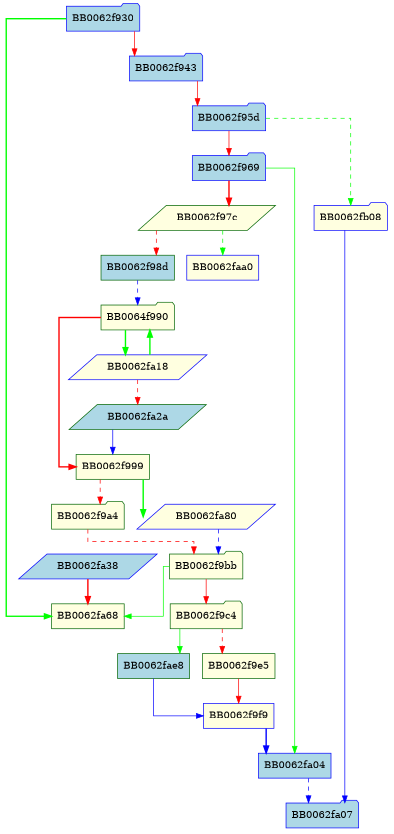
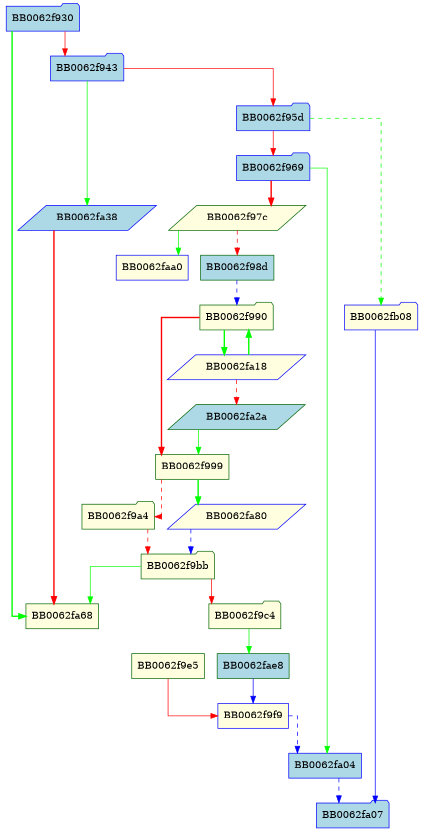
none -> (87, 140)
(223, 239) -> (178, 239)
(138, 317) -> (237, 317)
(113, 438) -> (198, 438)
(222, 638) -> none
(266, 737) -> (297, 727)
